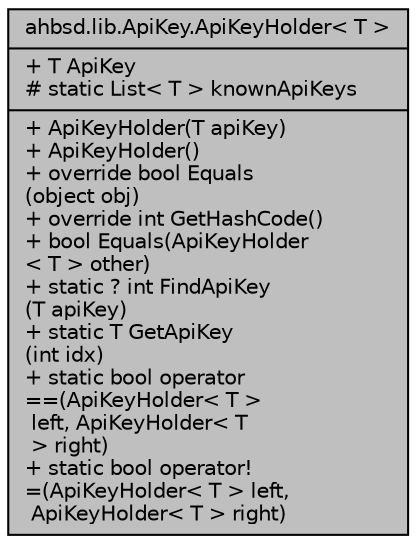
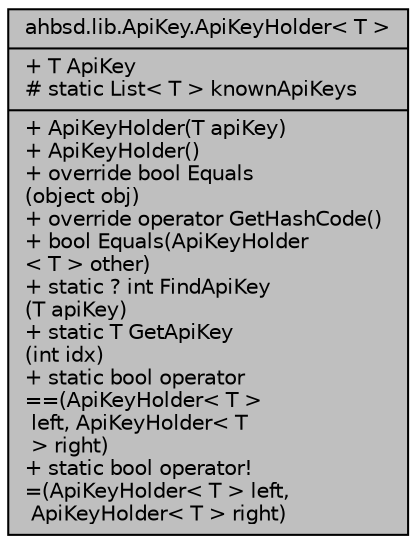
(174, 220) -> (204, 220)
